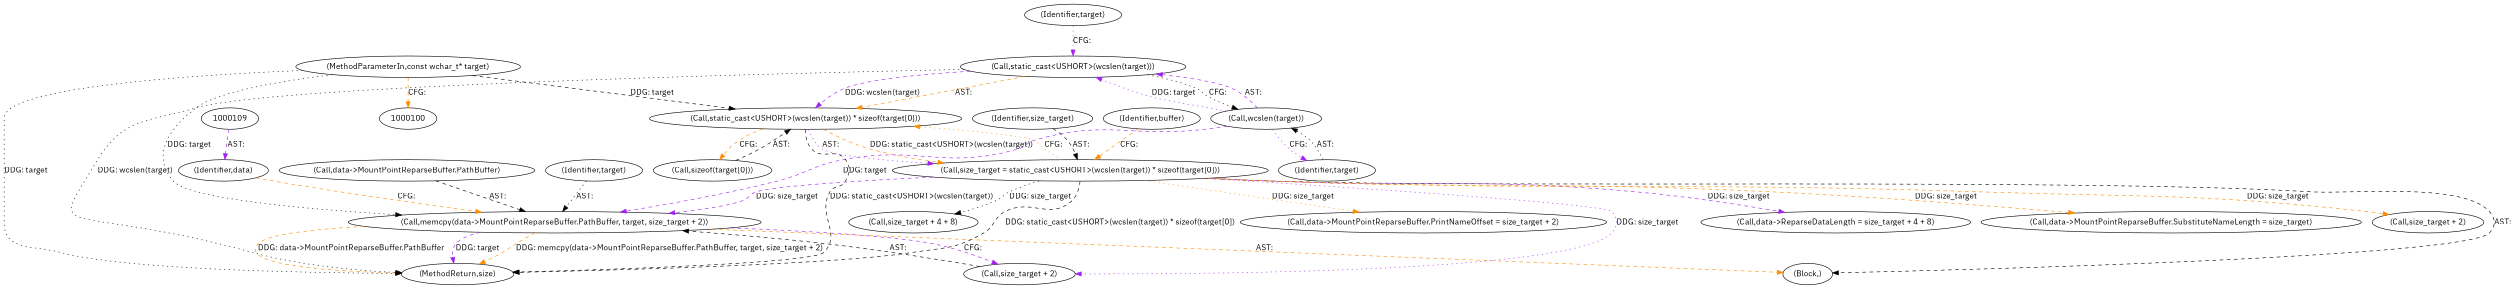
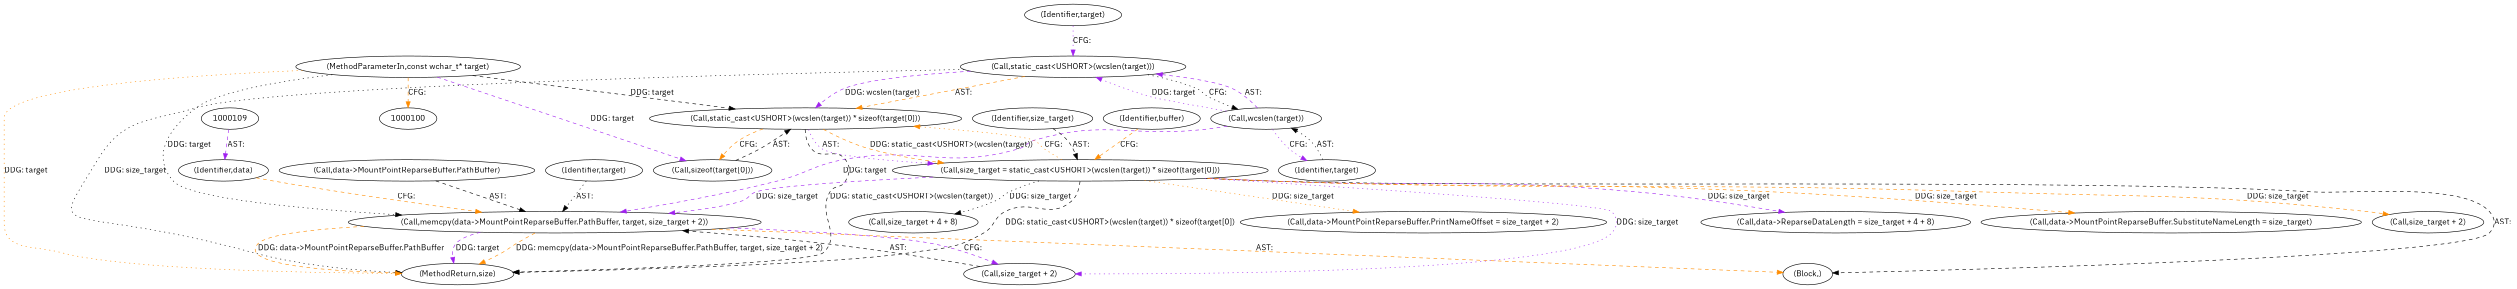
none -> (559, 118)
(136, 170) -> (136, 170)
(4, 220) -> (4, 220)
